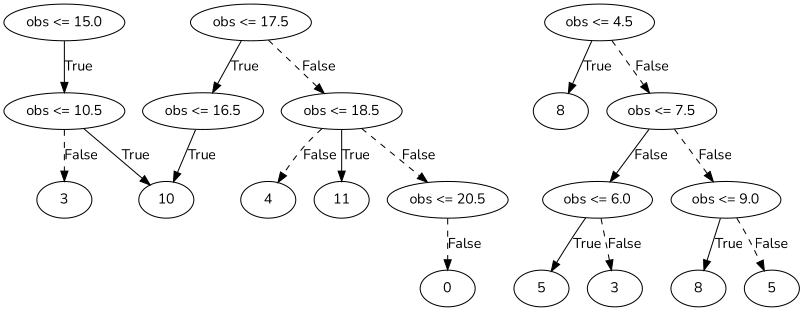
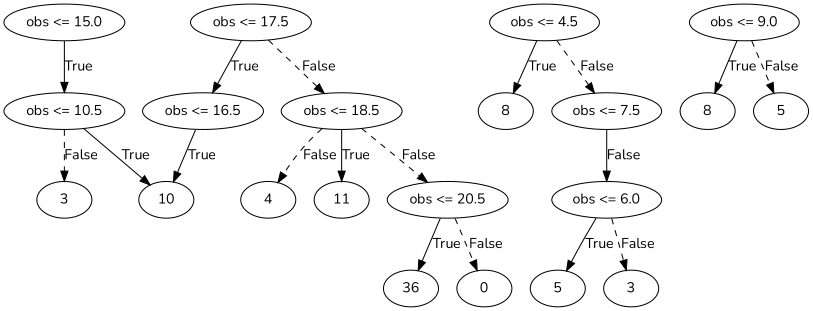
(691, 151) -> none
none -> (411, 289)
